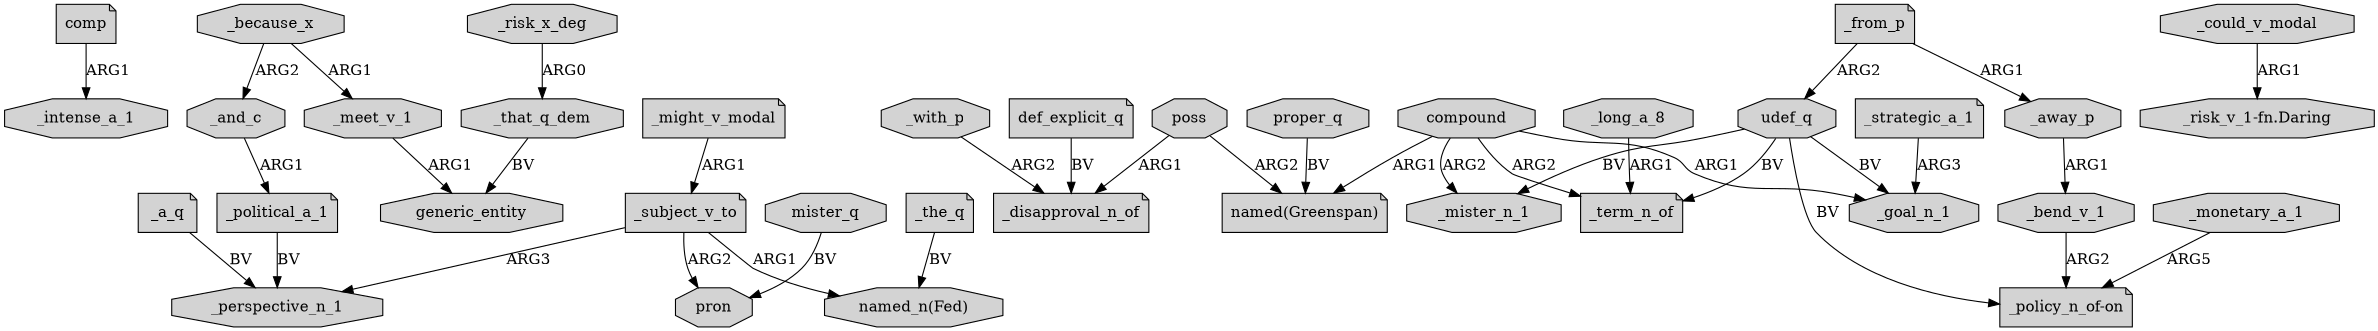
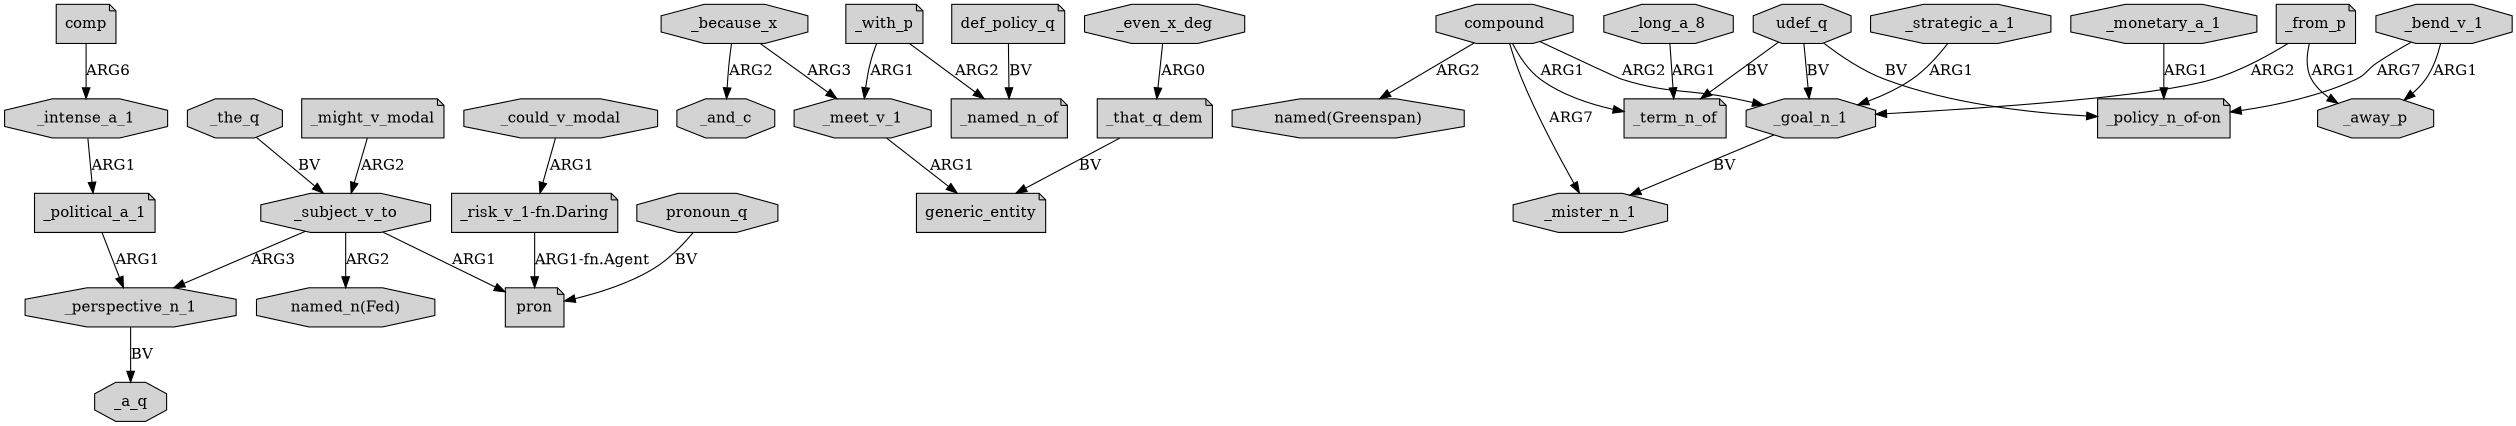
(542, 24) -> (1165, 24)
none -> (870, 65)
(1835, 67) -> (2092, 98)
(108, 71) -> (108, 71)
(351, 71) -> (830, 71)
(542, 118) -> (1155, 118)
(935, 118) -> (884, 24)
(1071, 118) -> (1008, 24)
(1190, 118) -> none
(1308, 118) -> none
(1919, 118) -> (1961, 24)
(2257, 118) -> (535, 213)
(1622, 152) -> (1707, 163)
(2064, 160) -> (2431, 71)
(254, 161) -> (90, 160)
(724, 166) -> (383, 166)
(1415, 166) -> (1458, 71)
(1465, 166) -> (1571, 118)
(1534, 166) -> (1563, 71)
(1717, 166) -> (1644, 71)
(1940, 166) -> (1952, 71)
(168, 213) -> (131, 402)
(472, 213) -> (981, 213)
(686, 213) -> (346, 213)
(826, 213) -> (707, 213)
(940, 213) -> (235, 118)
(1071, 213) -> (1009, 118)
(1305, 213) -> (1348, 118)
none -> (535, 255)
(928, 255) -> (285, 162)
(218, 257) -> (131, 349)
(289, 260) -> (138, 260)
(710, 260) -> (474, 260)
(775, 260) -> (368, 260)
(2088, 260) -> (2399, 71)
(2189, 260) -> (2186, 71)
(714, 307) -> (535, 307)
